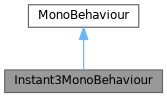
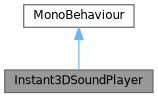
(84, 81) -> (79, 81)
